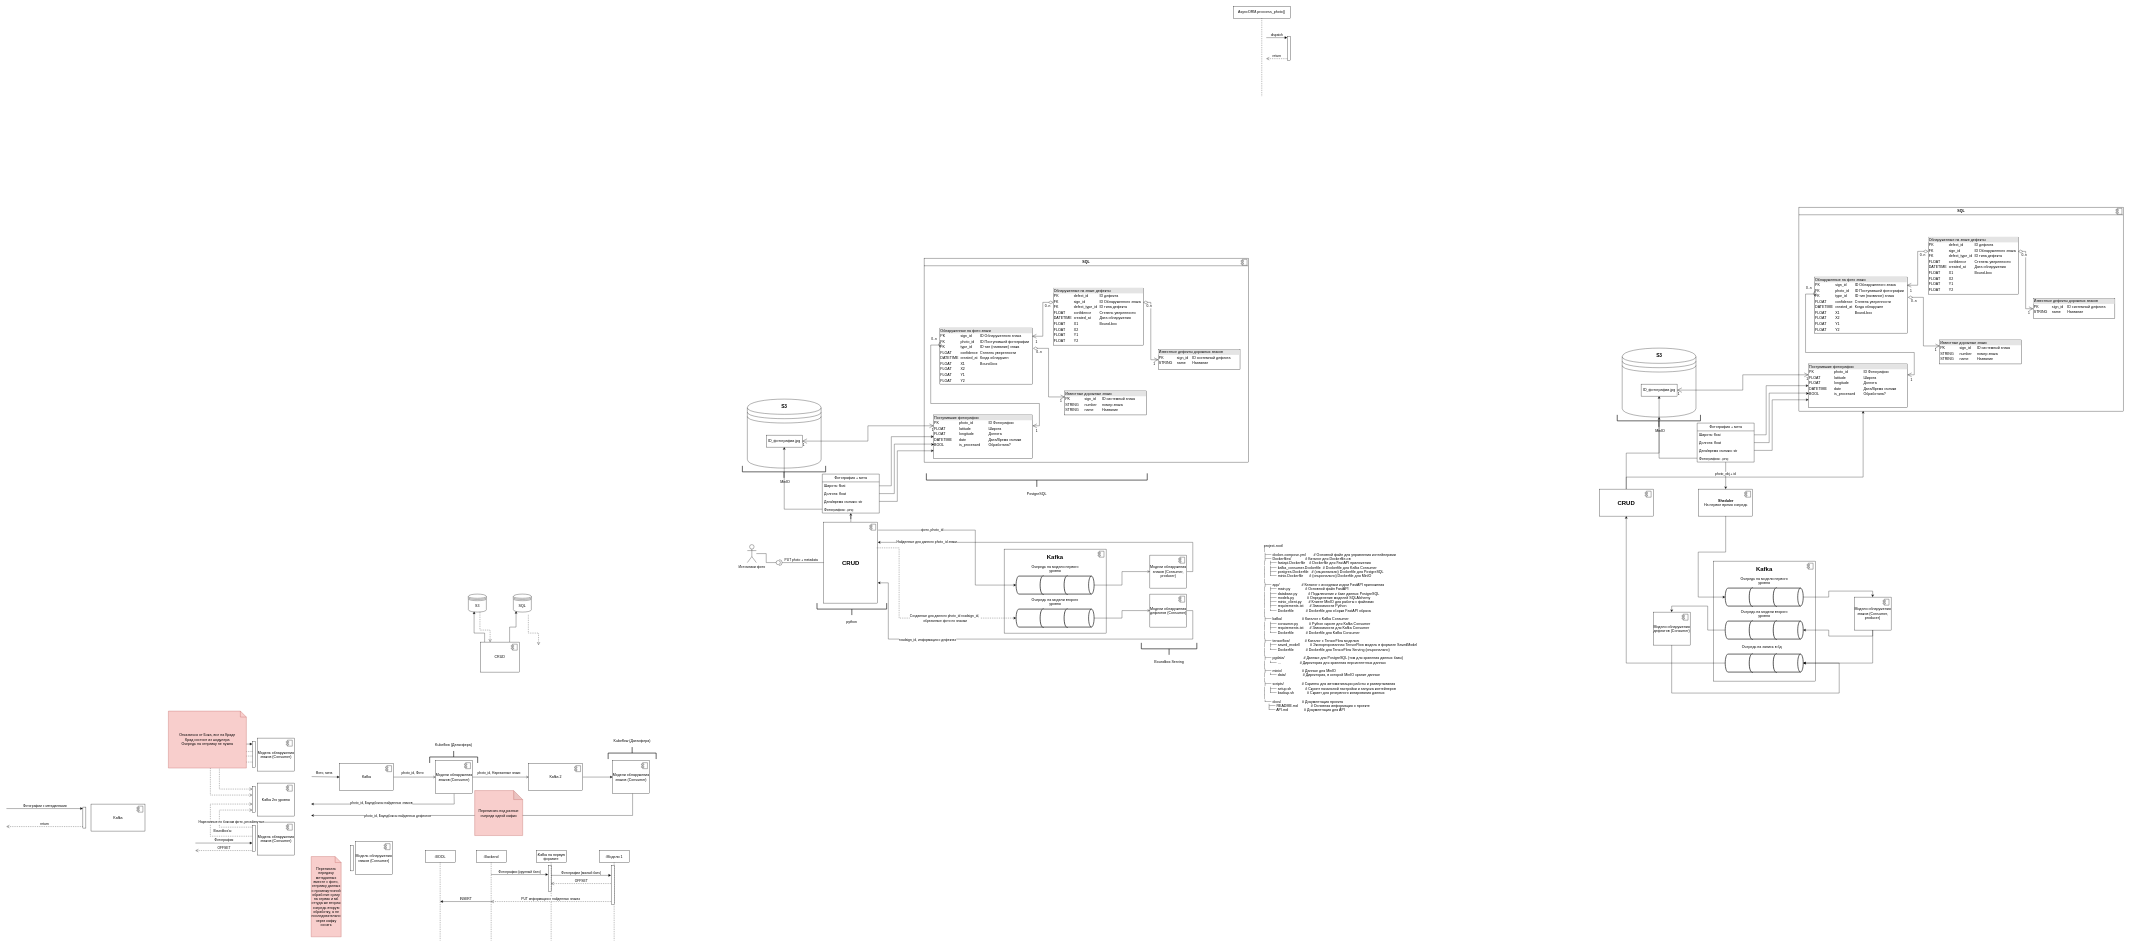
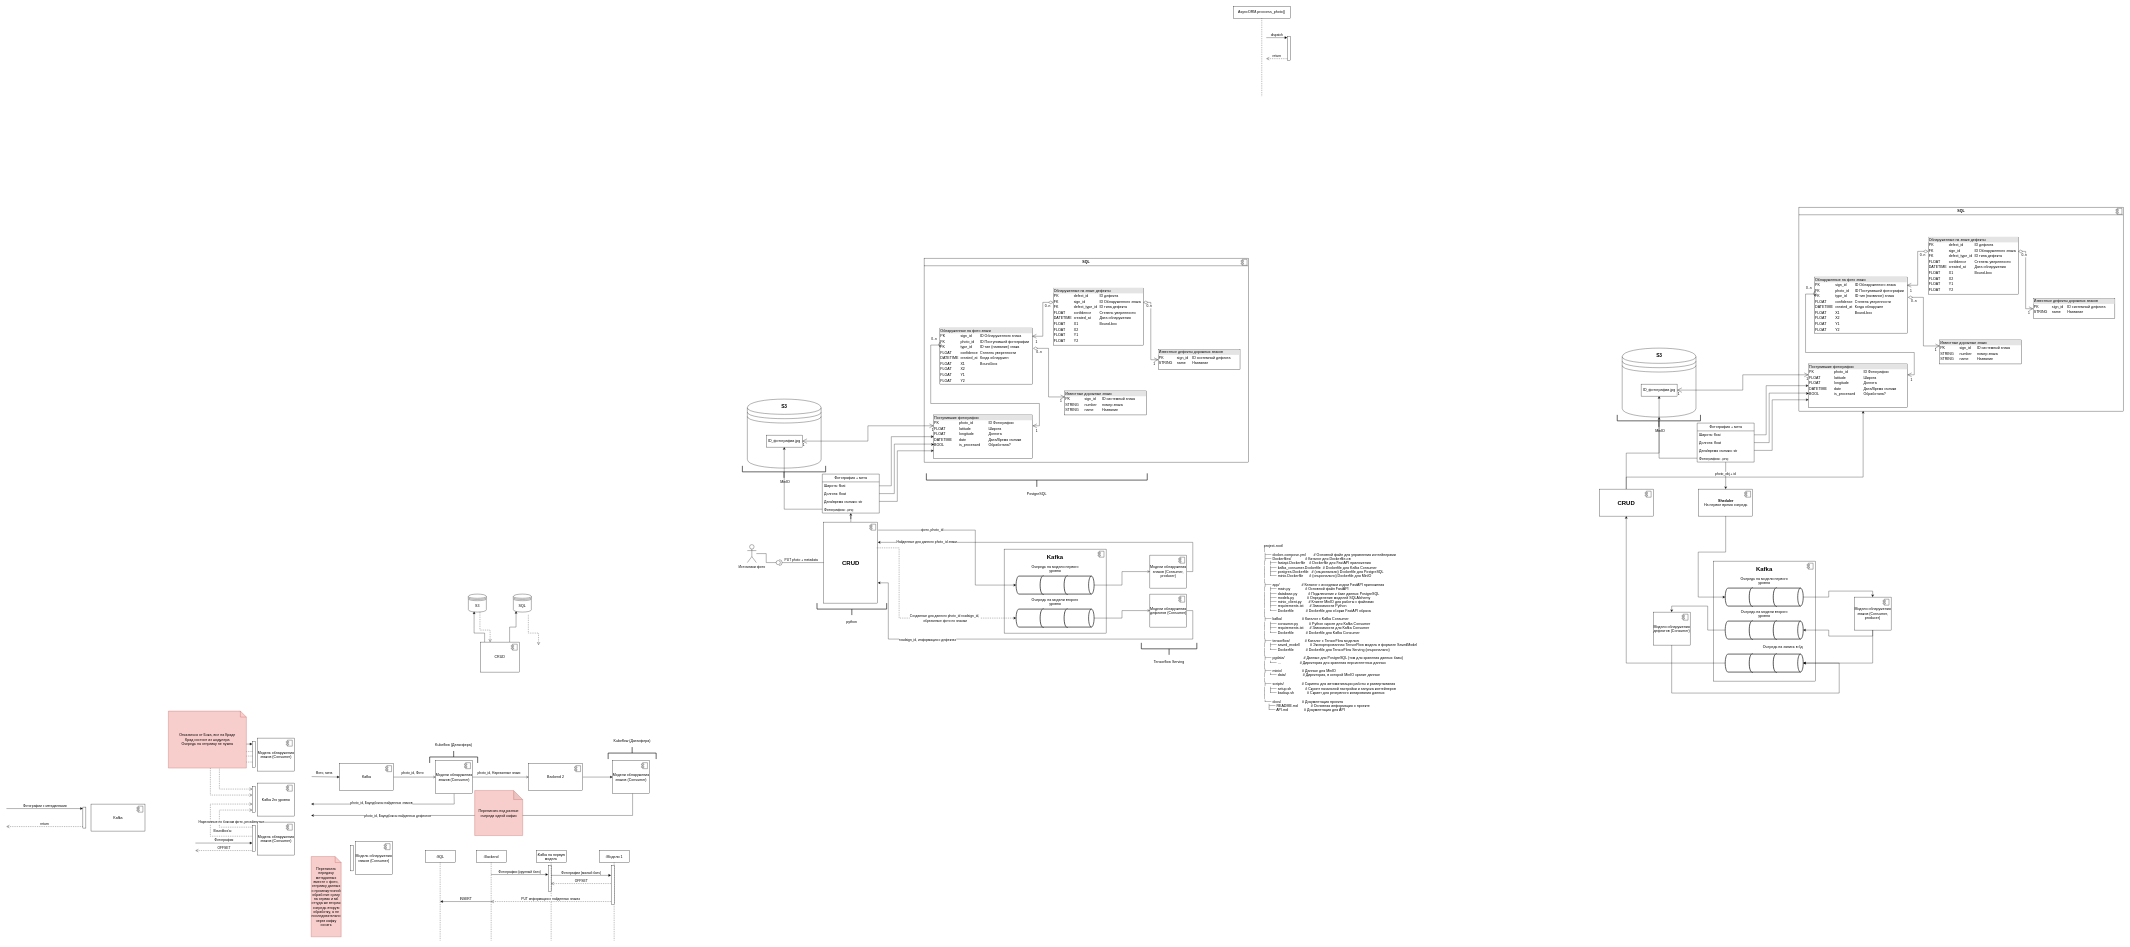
(1762, 647) -> (1783, 647)
(1169, 662) -> (1169, 662)
(555, 777) -> (555, 777)
(440, 857) -> (440, 857)
(551, 857) -> (551, 857)
